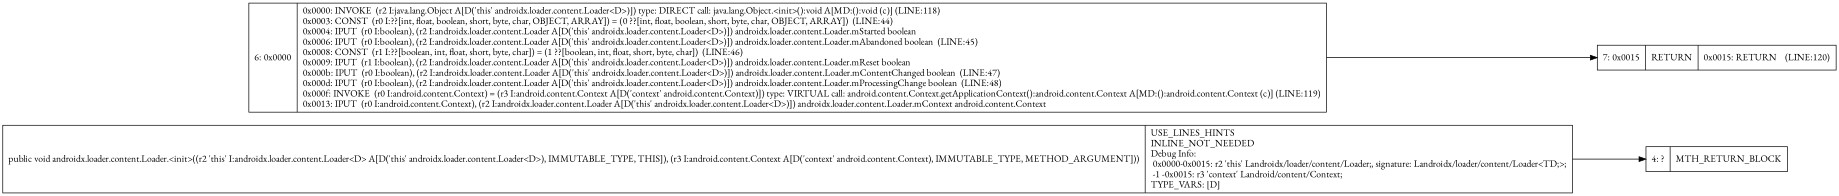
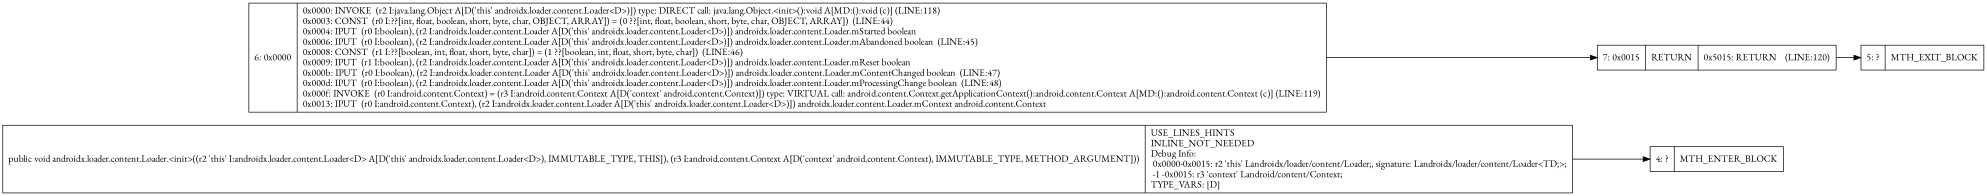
(1767, 57) -> (1767, 57)
none -> (1922, 58)
(1729, 159) -> (1729, 159)
